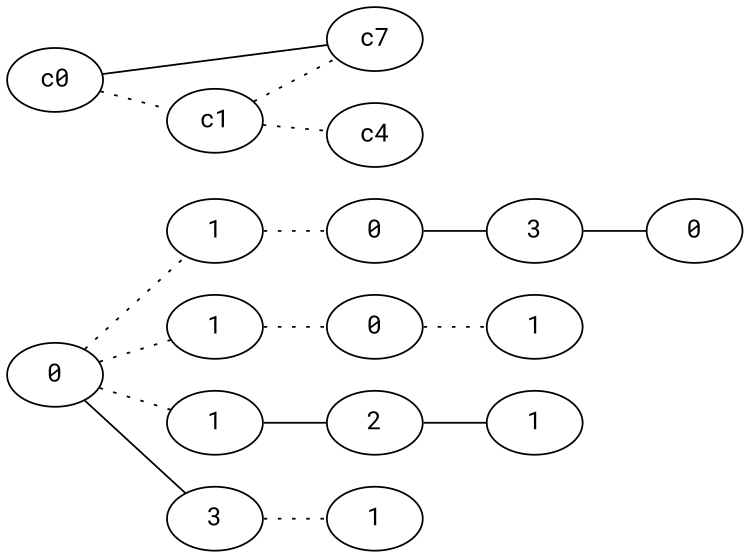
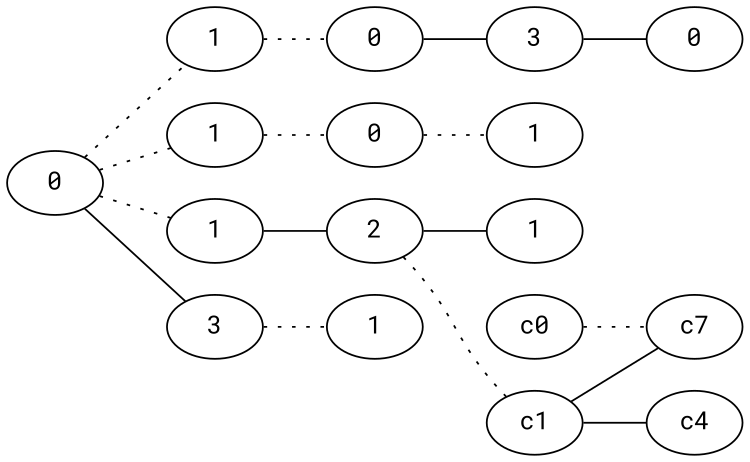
(215, 59) -> (615, 327)
(295, 80) -> (615, 375)
(135, 100) -> (455, 327)
(295, 128) -> (615, 423)
